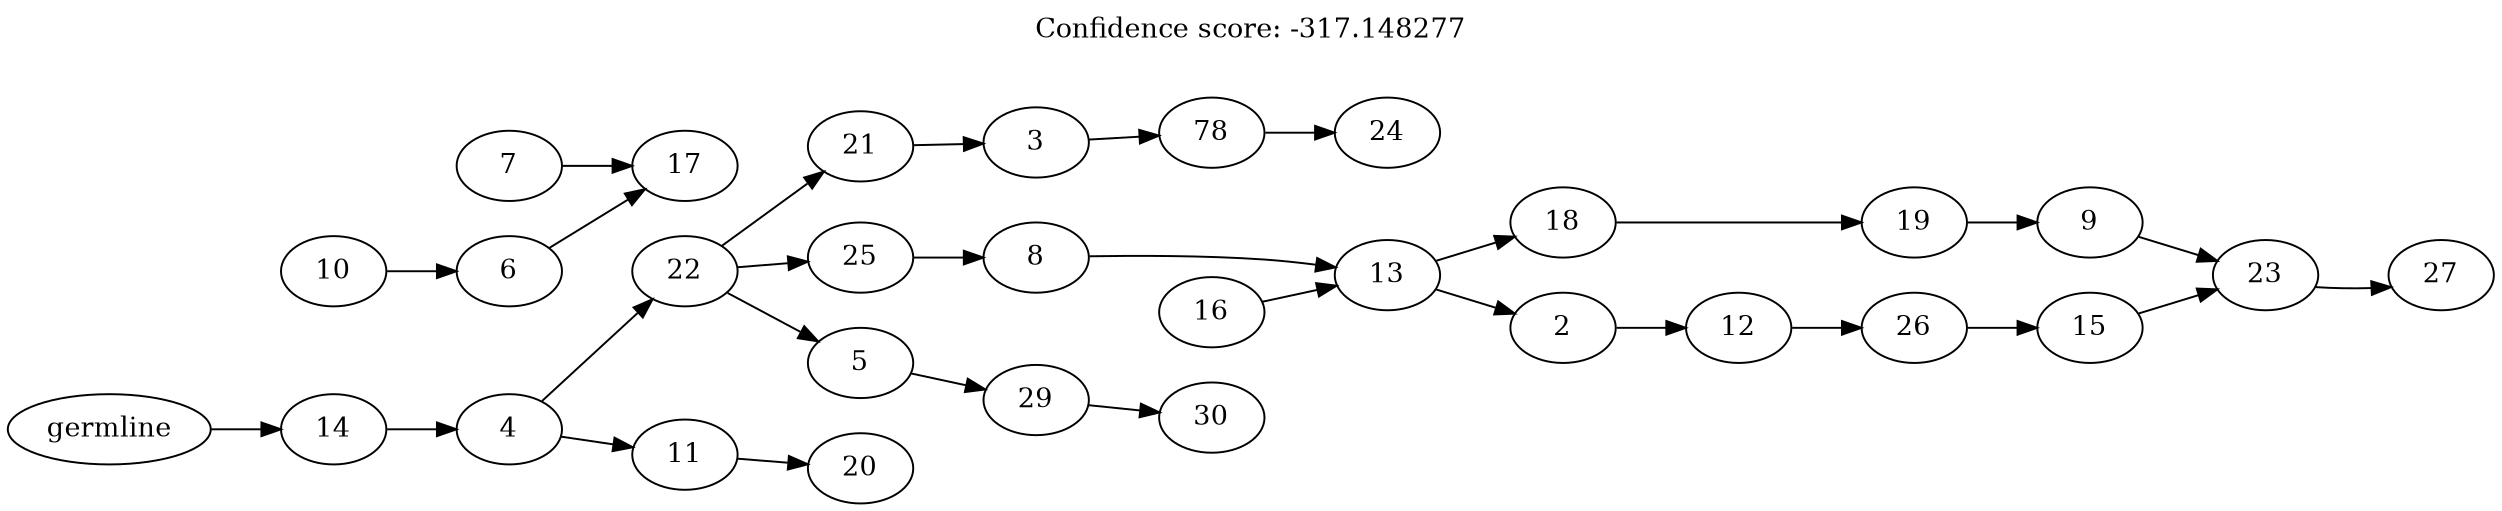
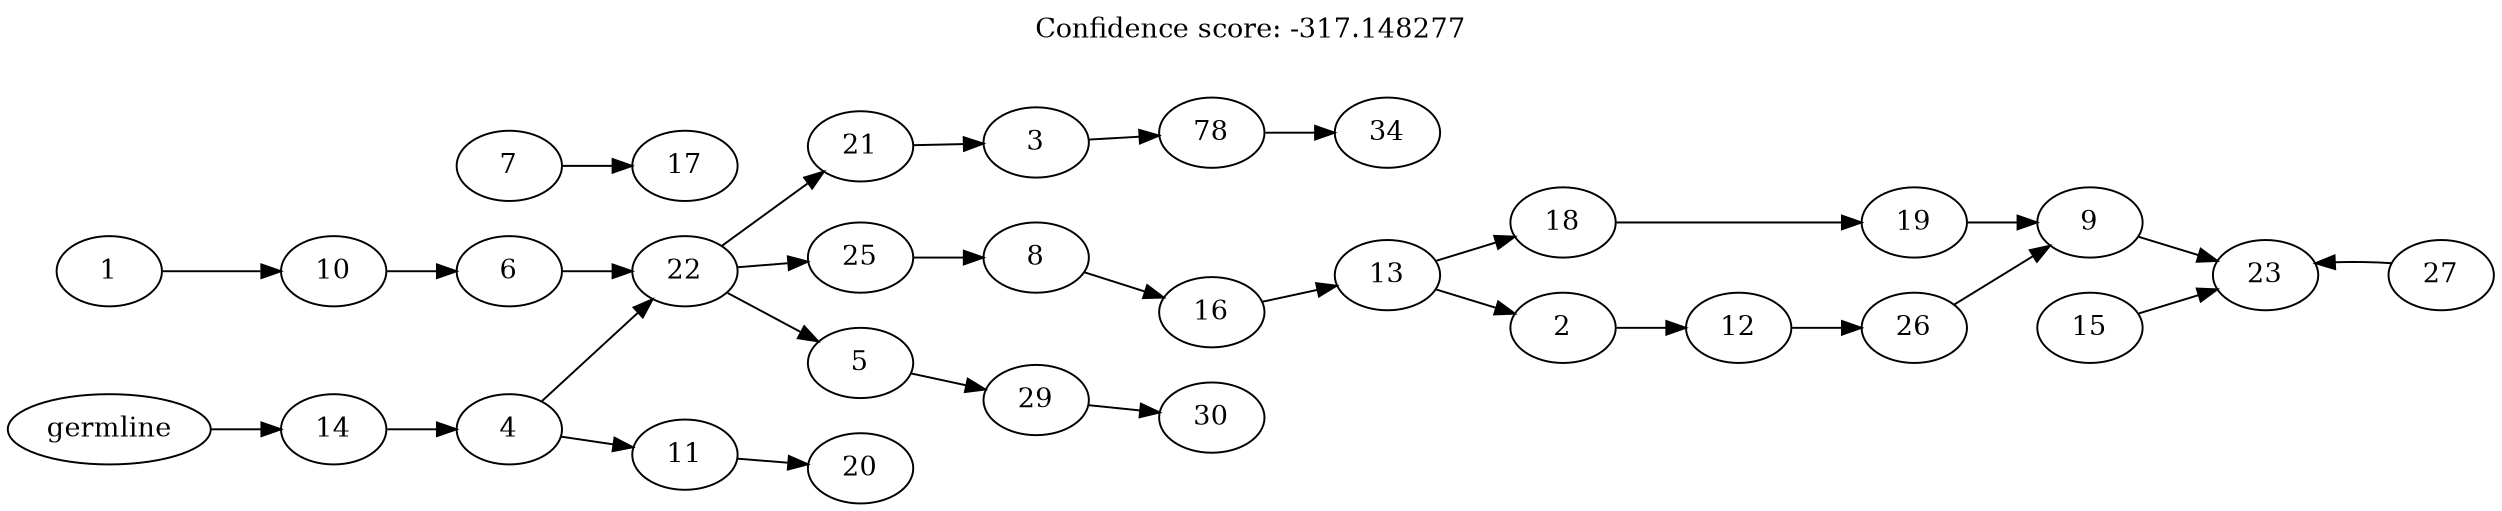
(1387, 133) -> (1387, 133)
(589, 224) -> (588, 271)
(1203, 257) -> (1115, 282)
none -> (109, 271)
(2343, 288) -> (2363, 262)
(1993, 328) -> (1994, 280)
